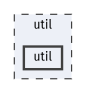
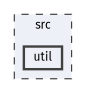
(43, 26) -> (43, 26)
